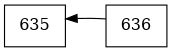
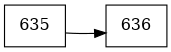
(92, 18) -> (80, 34)
